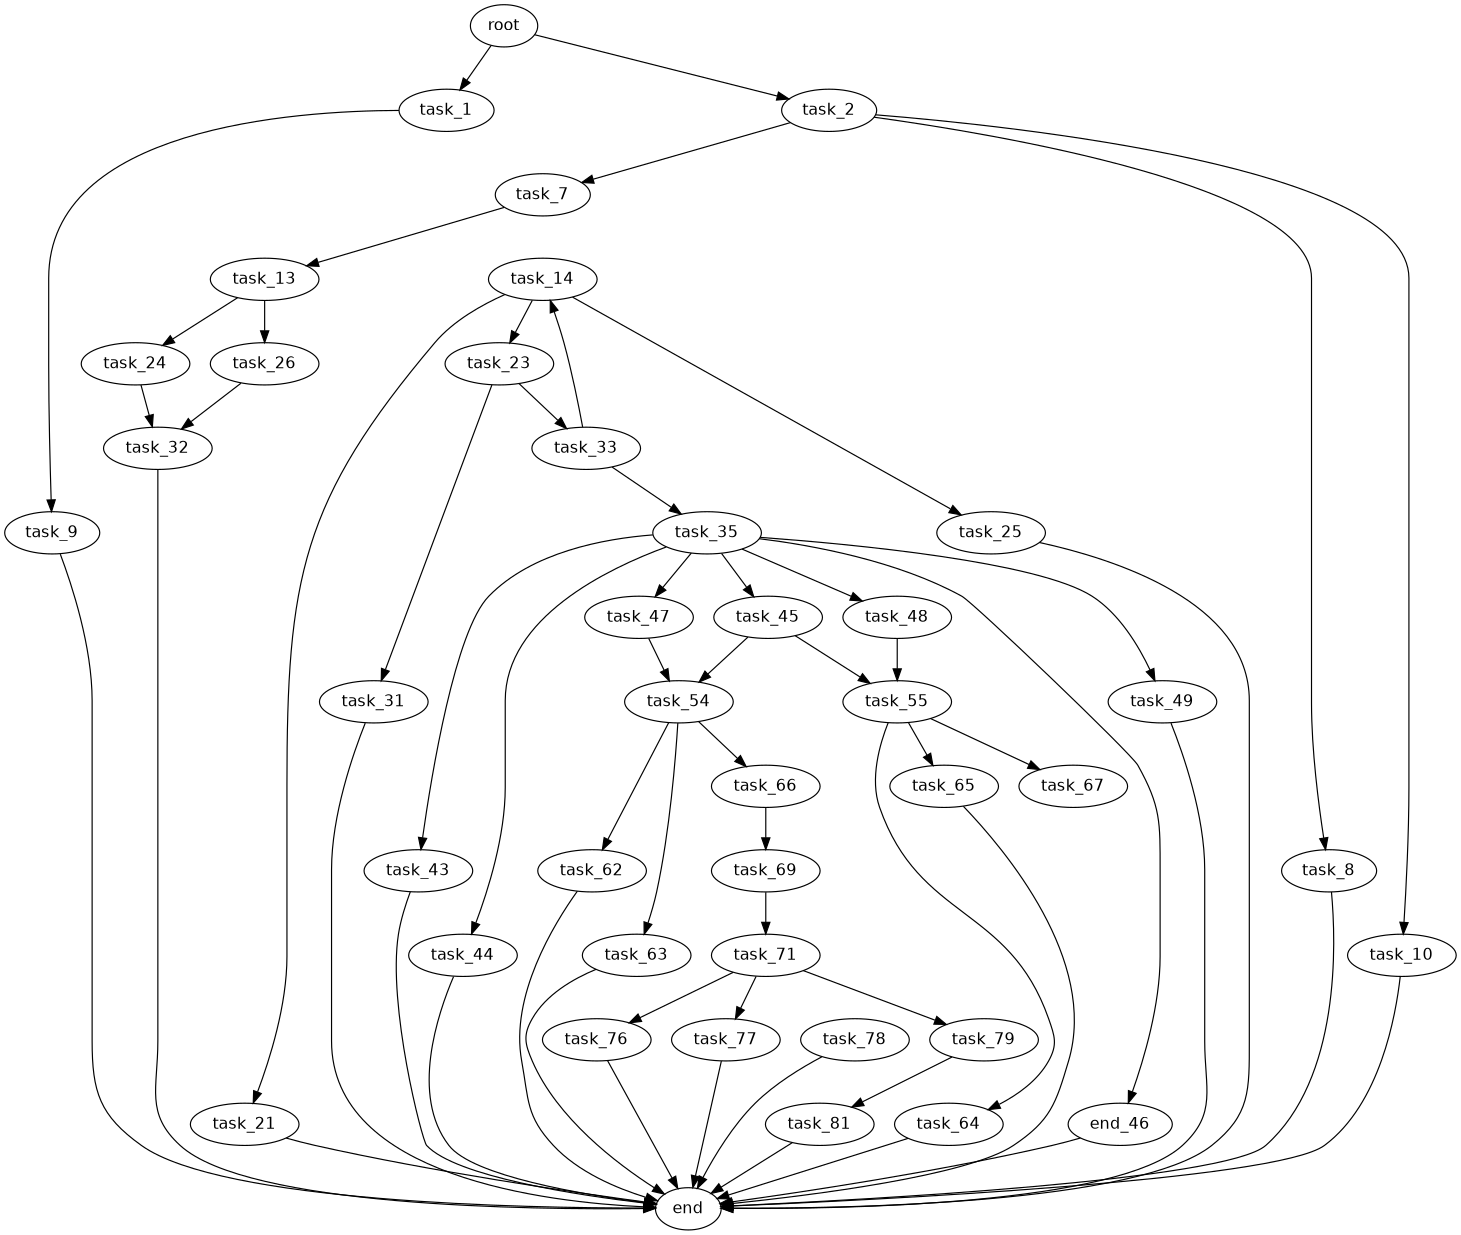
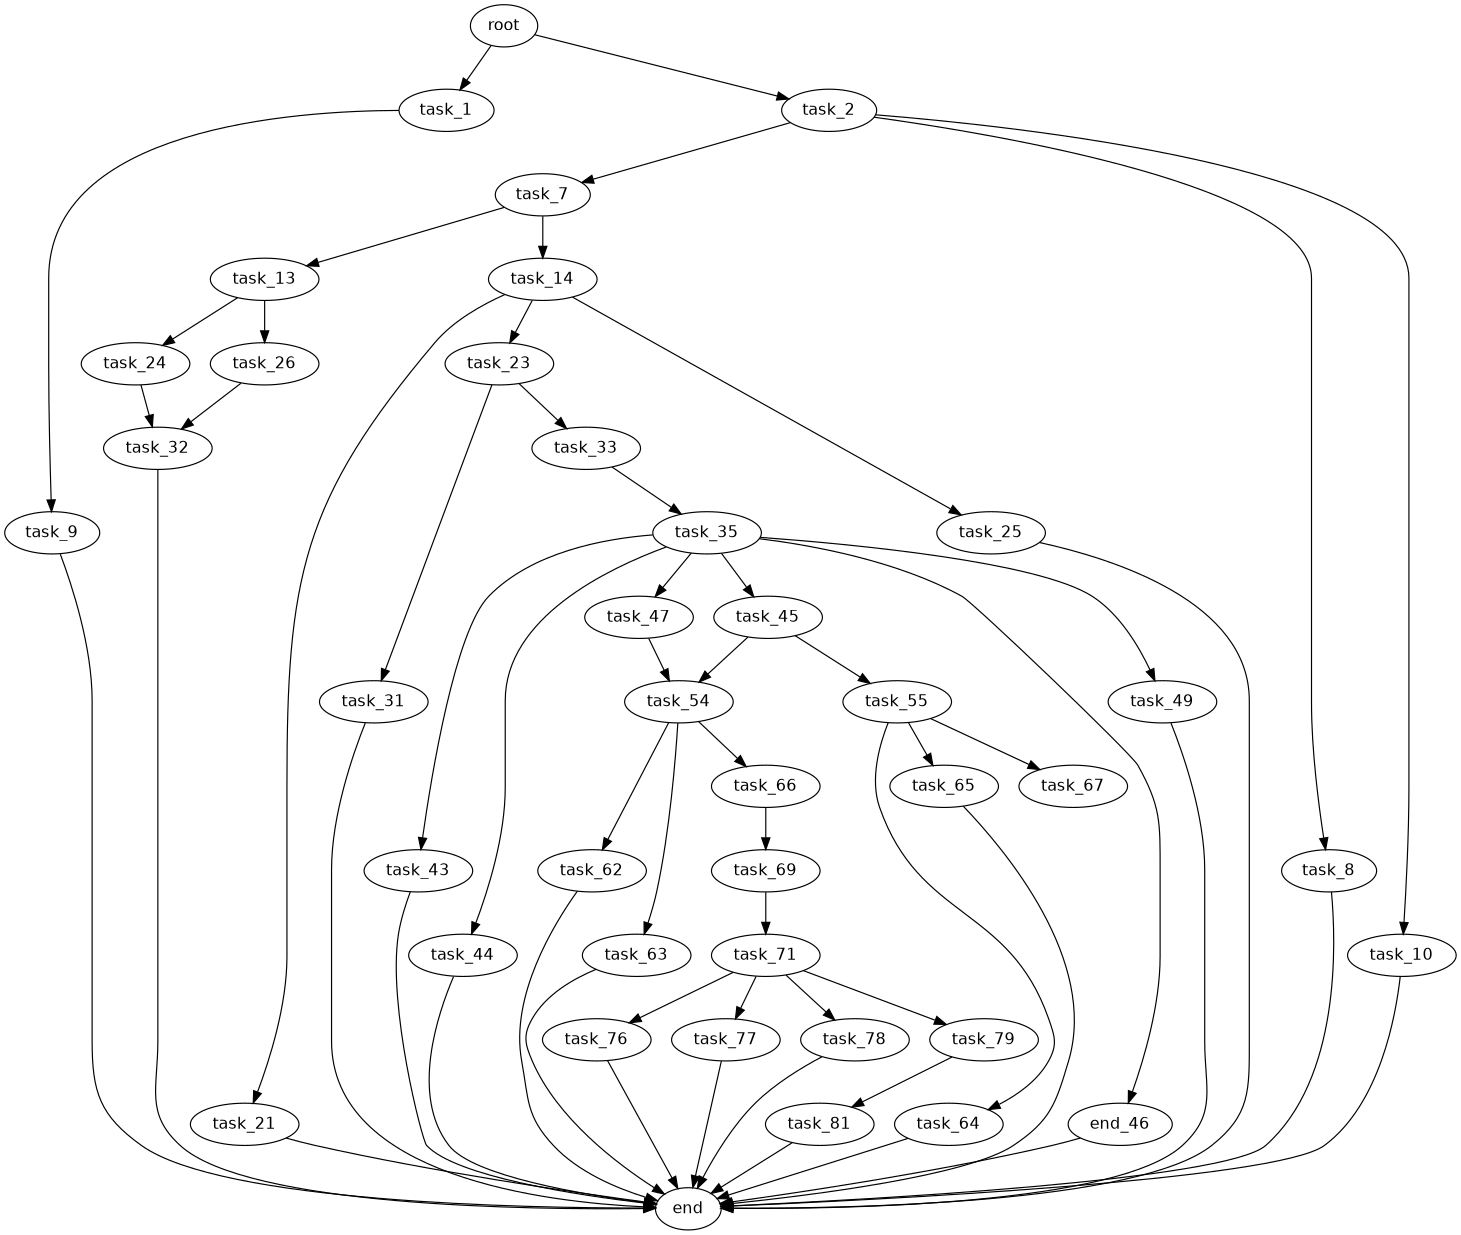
(571, 369) -> (543, 231)
(897, 617) -> none
none -> (806, 994)
